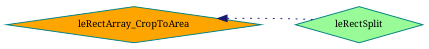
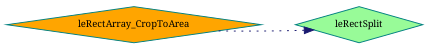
(271, 18) -> (261, 31)
